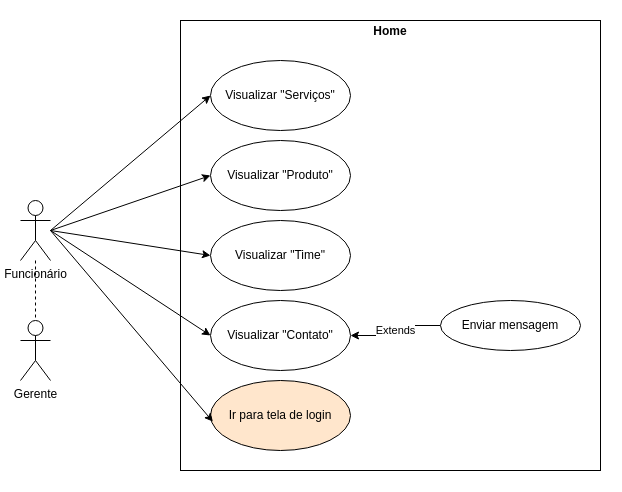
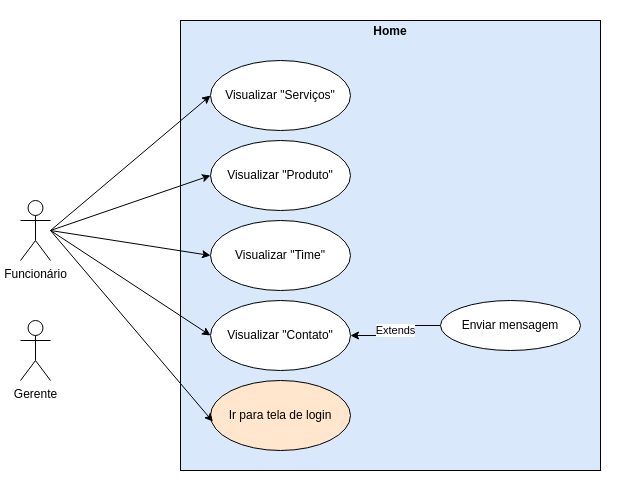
(391, 246) -> (391, 246)
(36, 290) -> none
